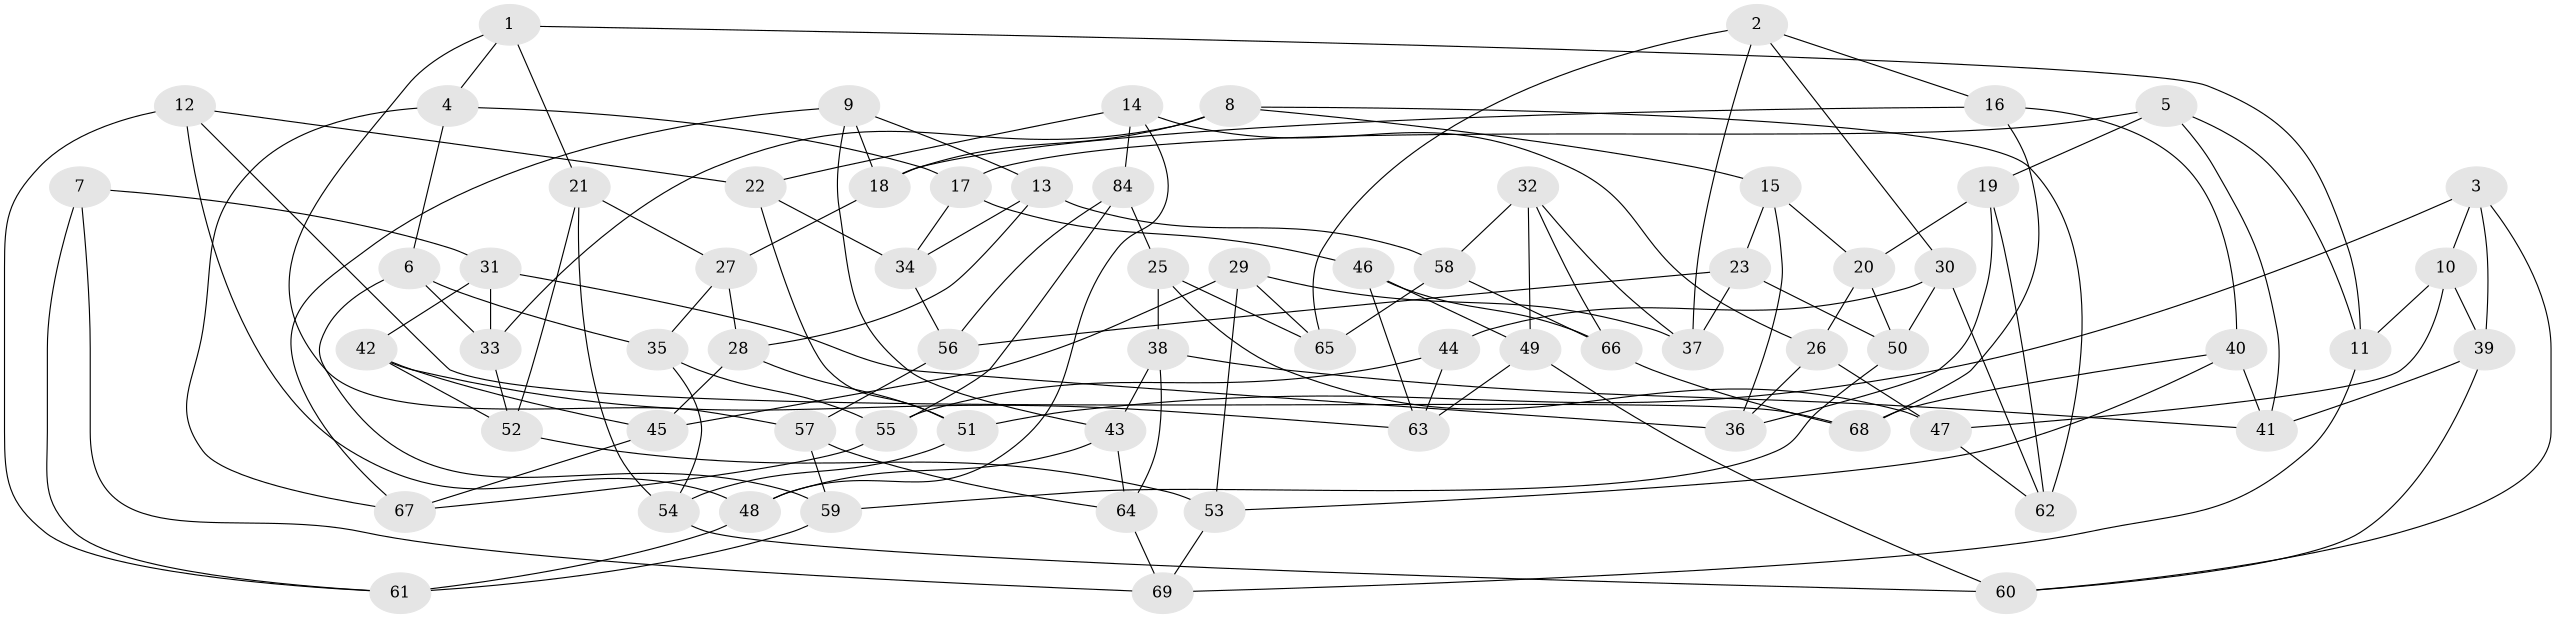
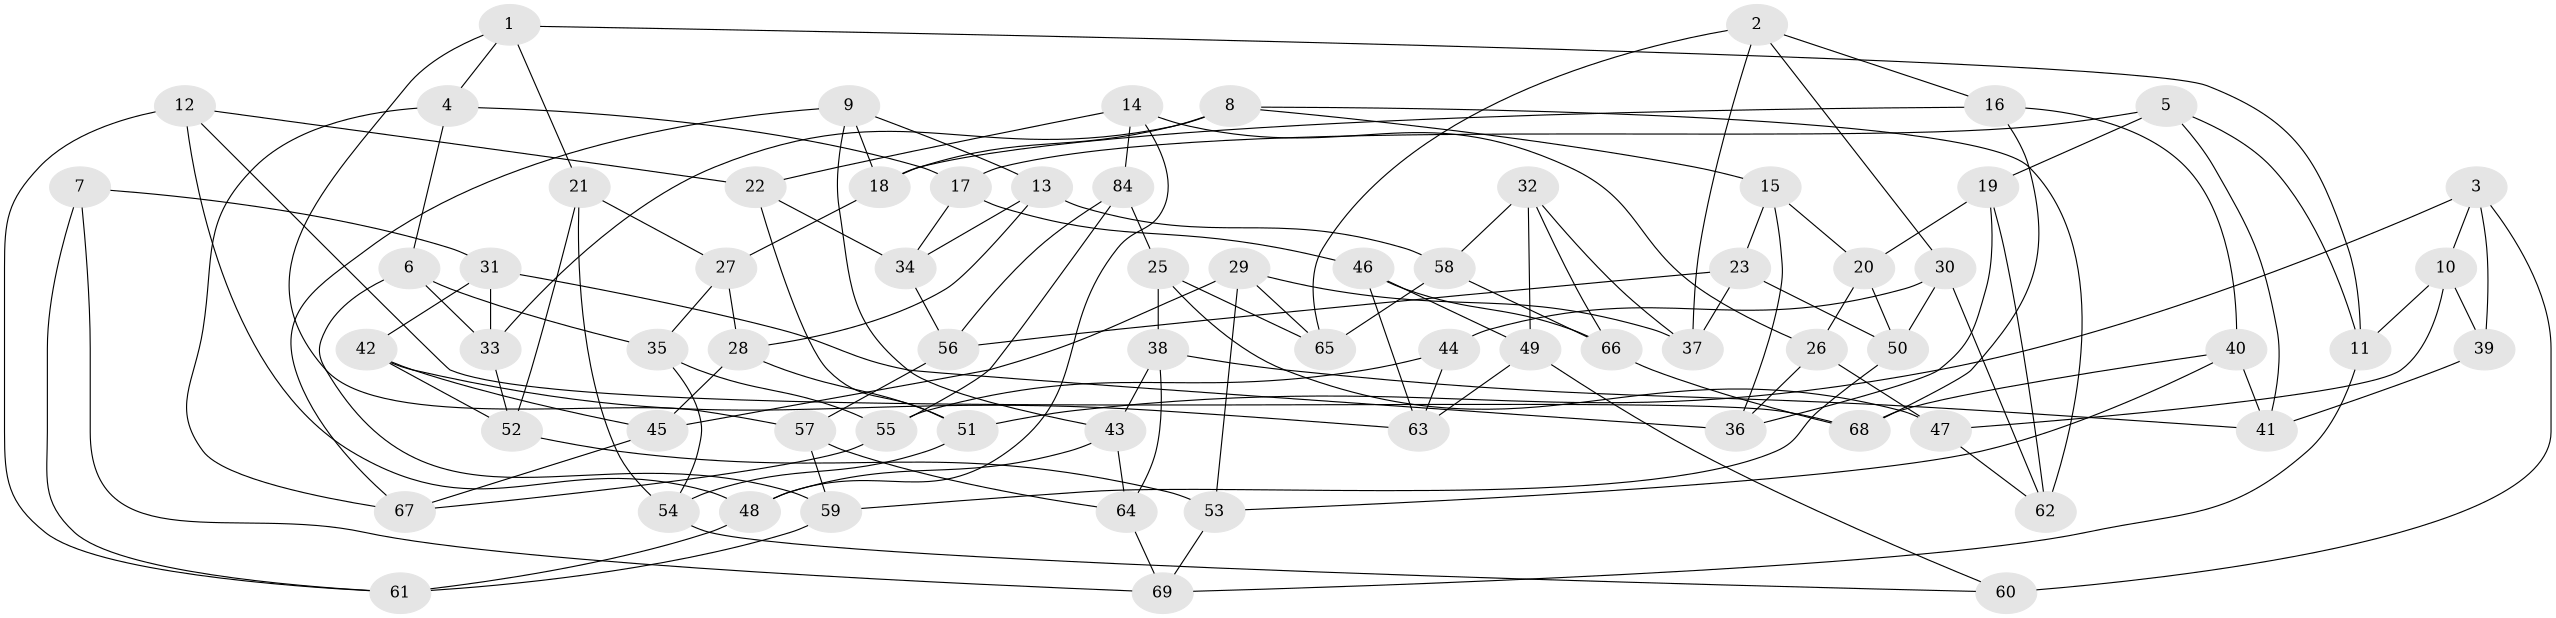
(2351, 537) -> none
